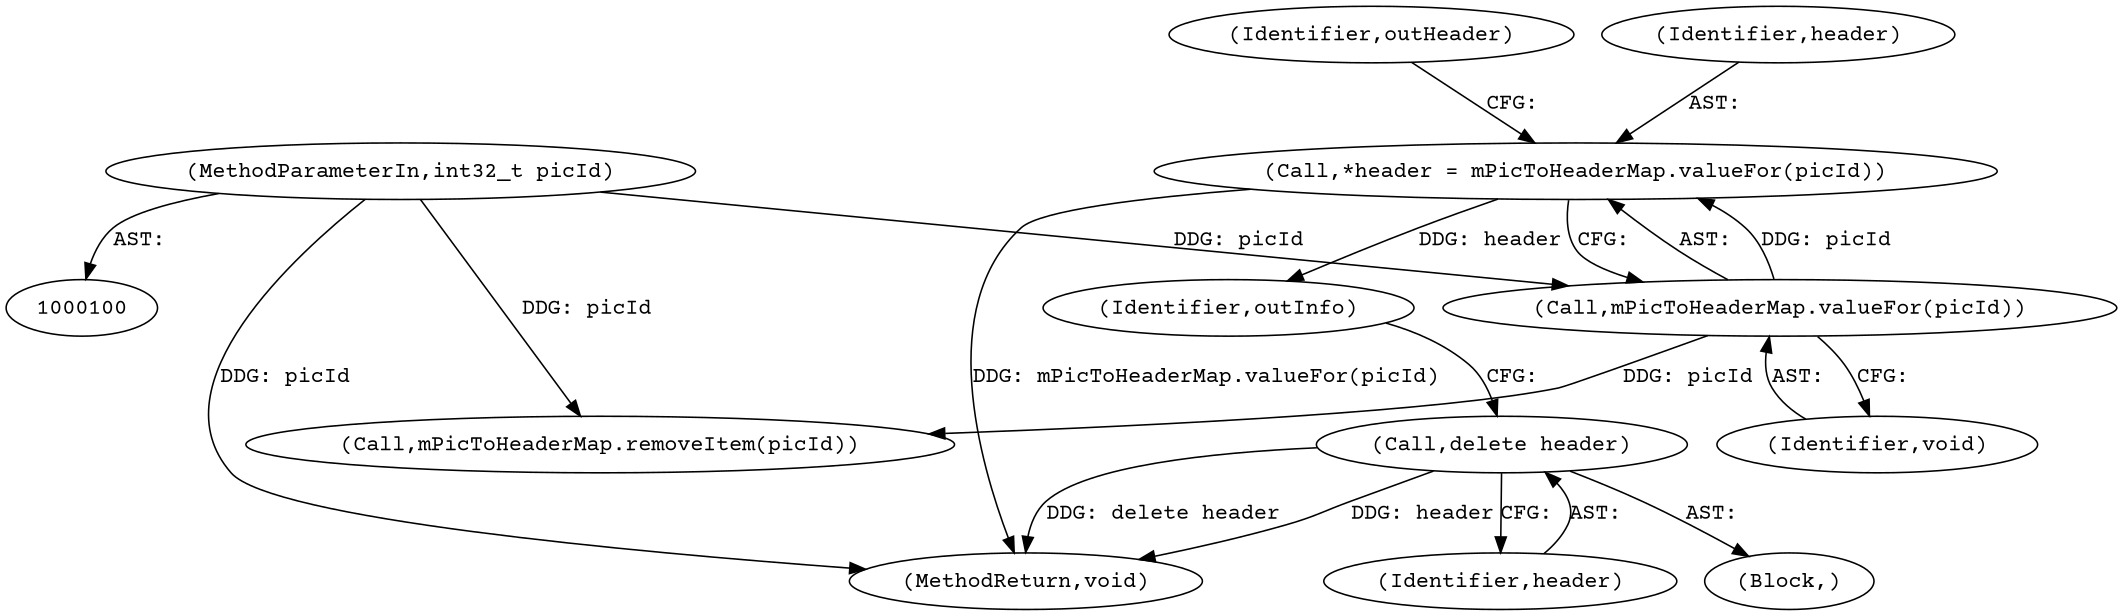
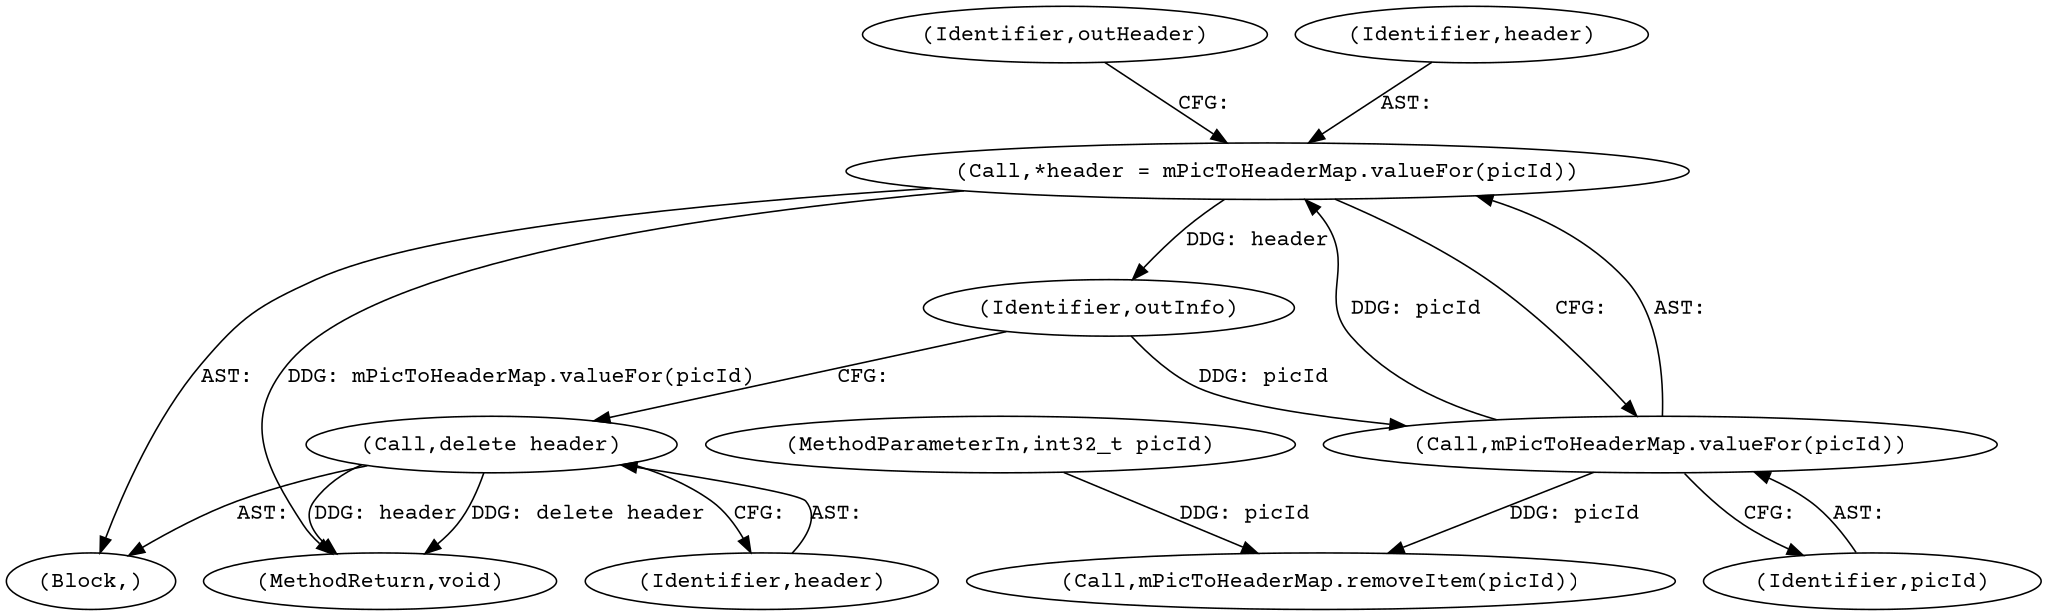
(1076, 238) -> (1251, 404)
none -> (451, 242)
(82, 308) -> none
(1877, 445) -> (1872, 581)
(370, 516) -> none
